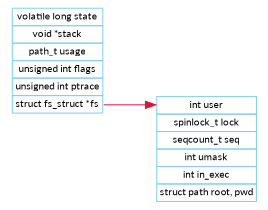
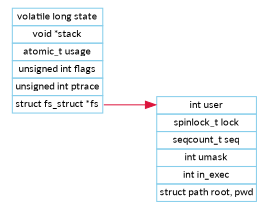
(58, 51) -> (58, 51)
